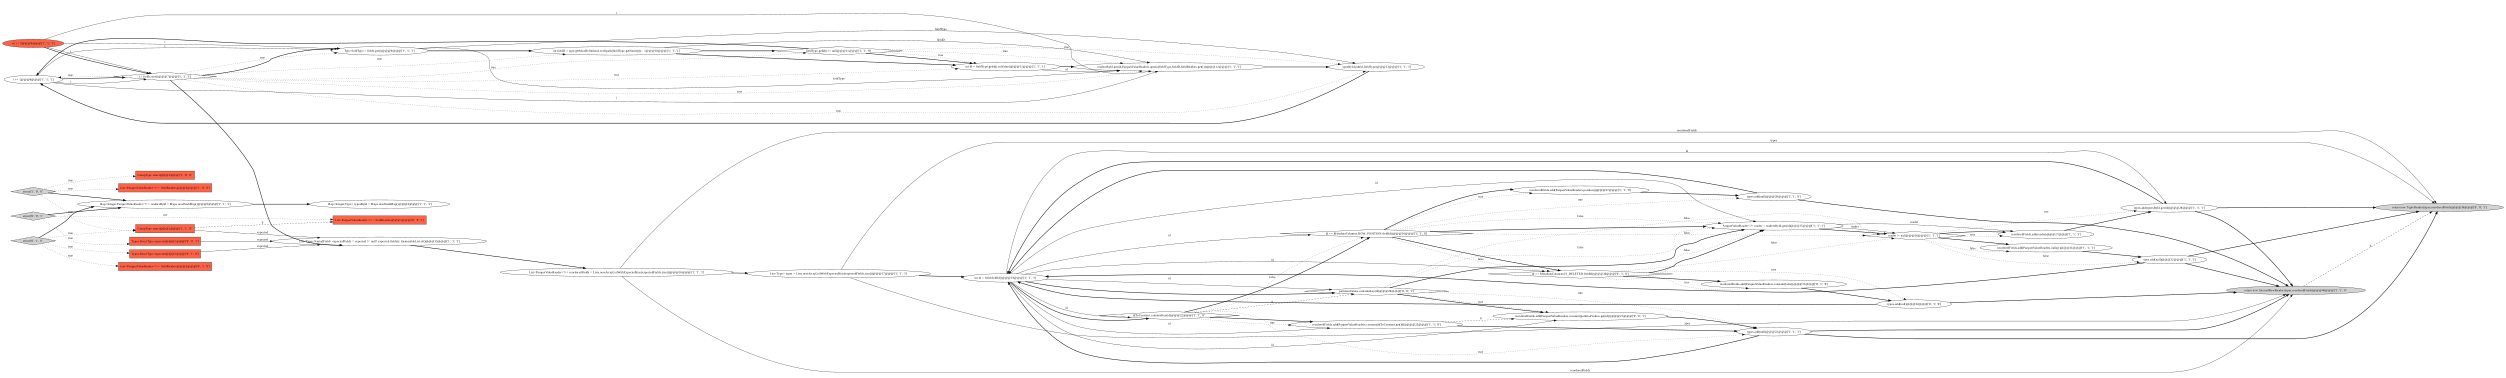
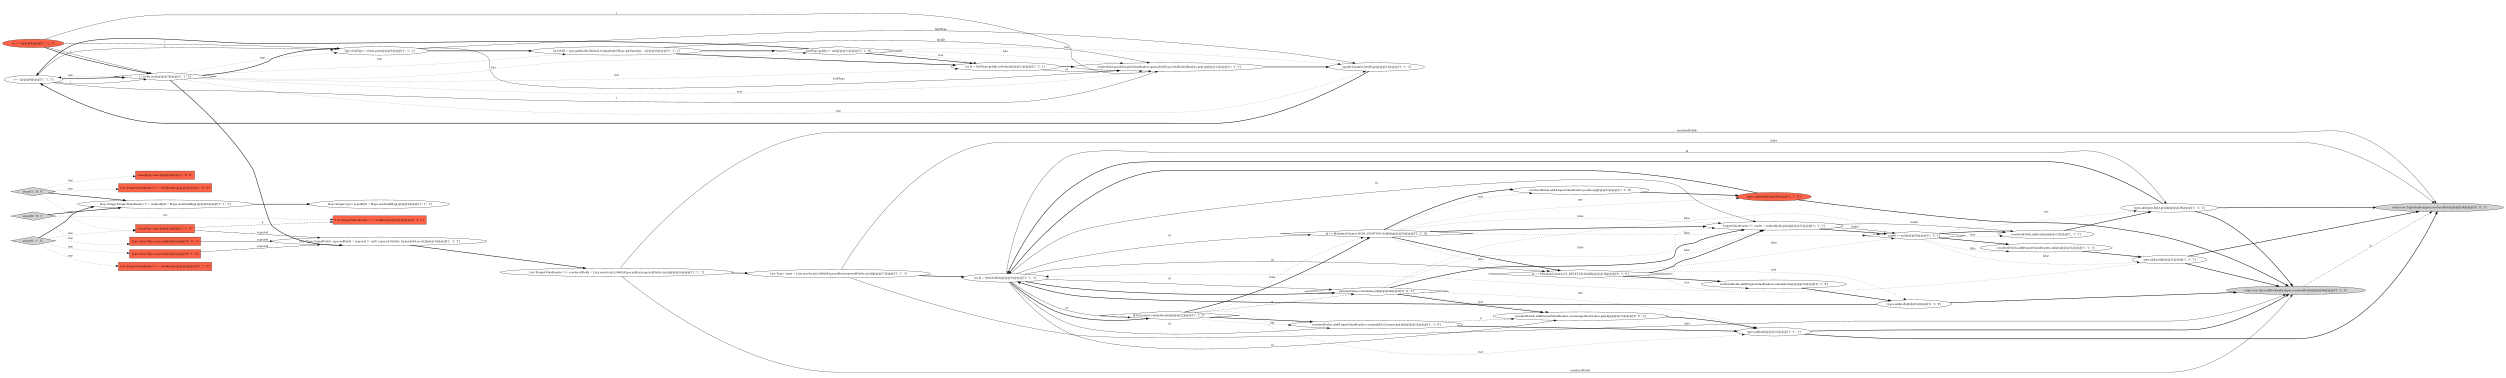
(1774, 197) -> (1774, 197)
(1597, 287) -> (1597, 287)
(1370, 362) -> none
